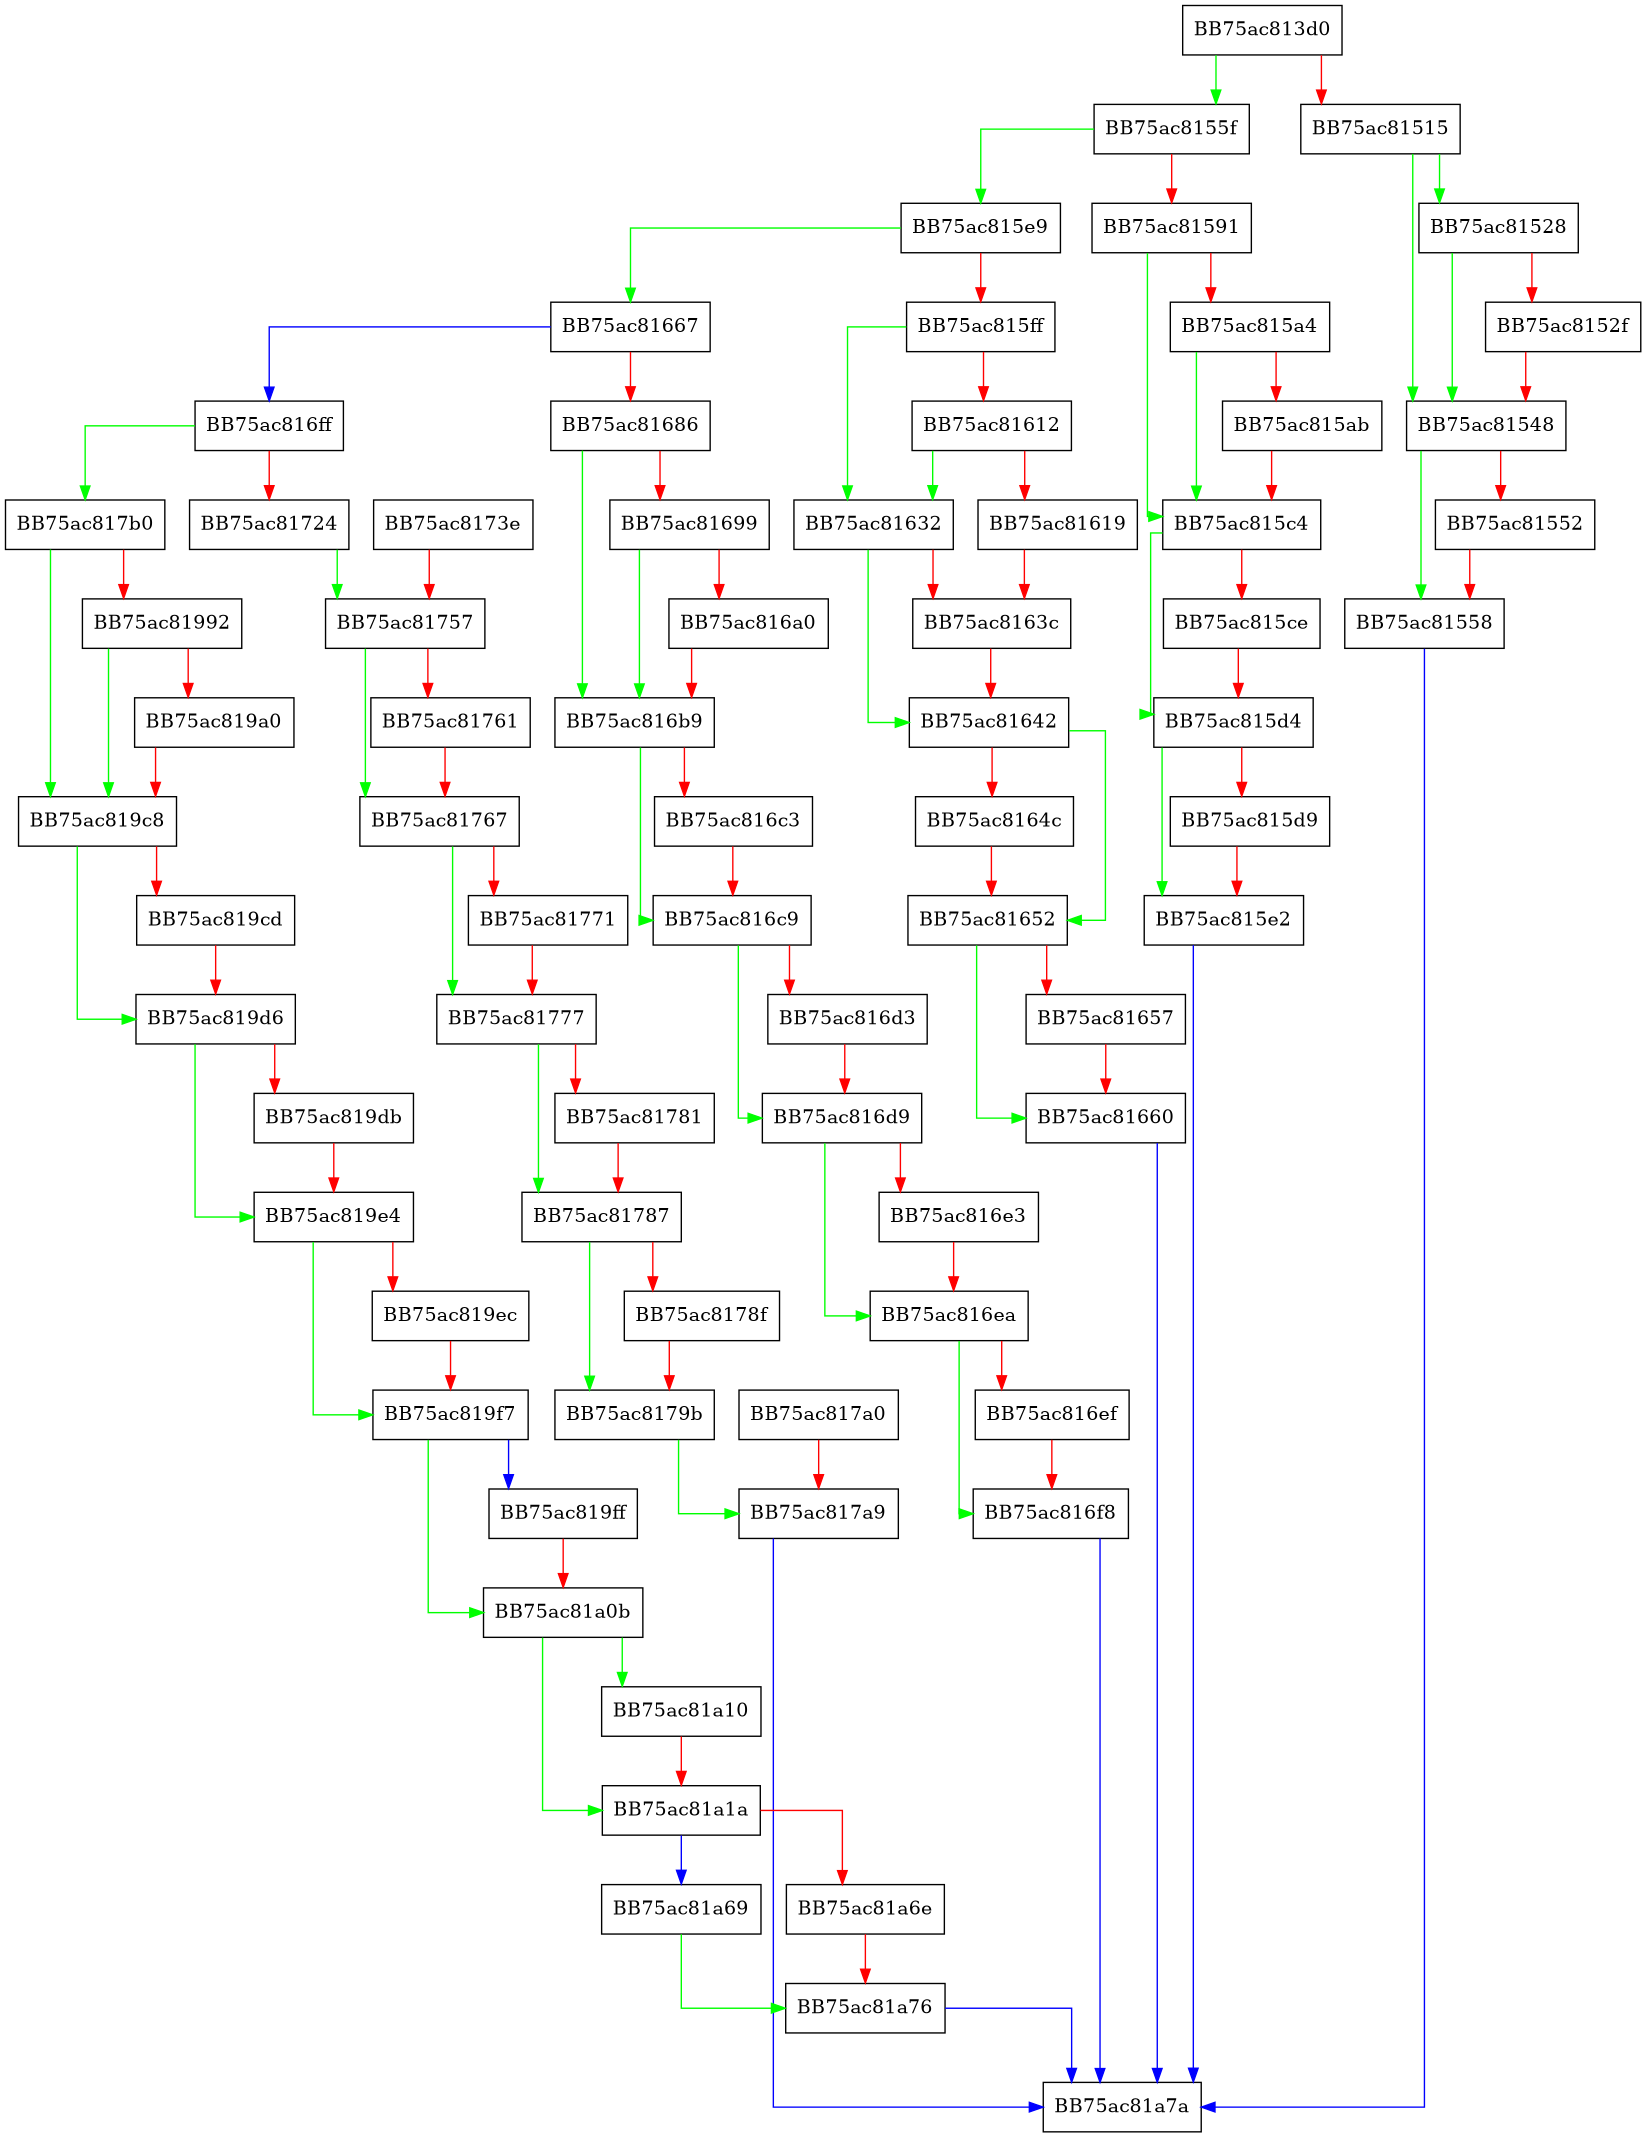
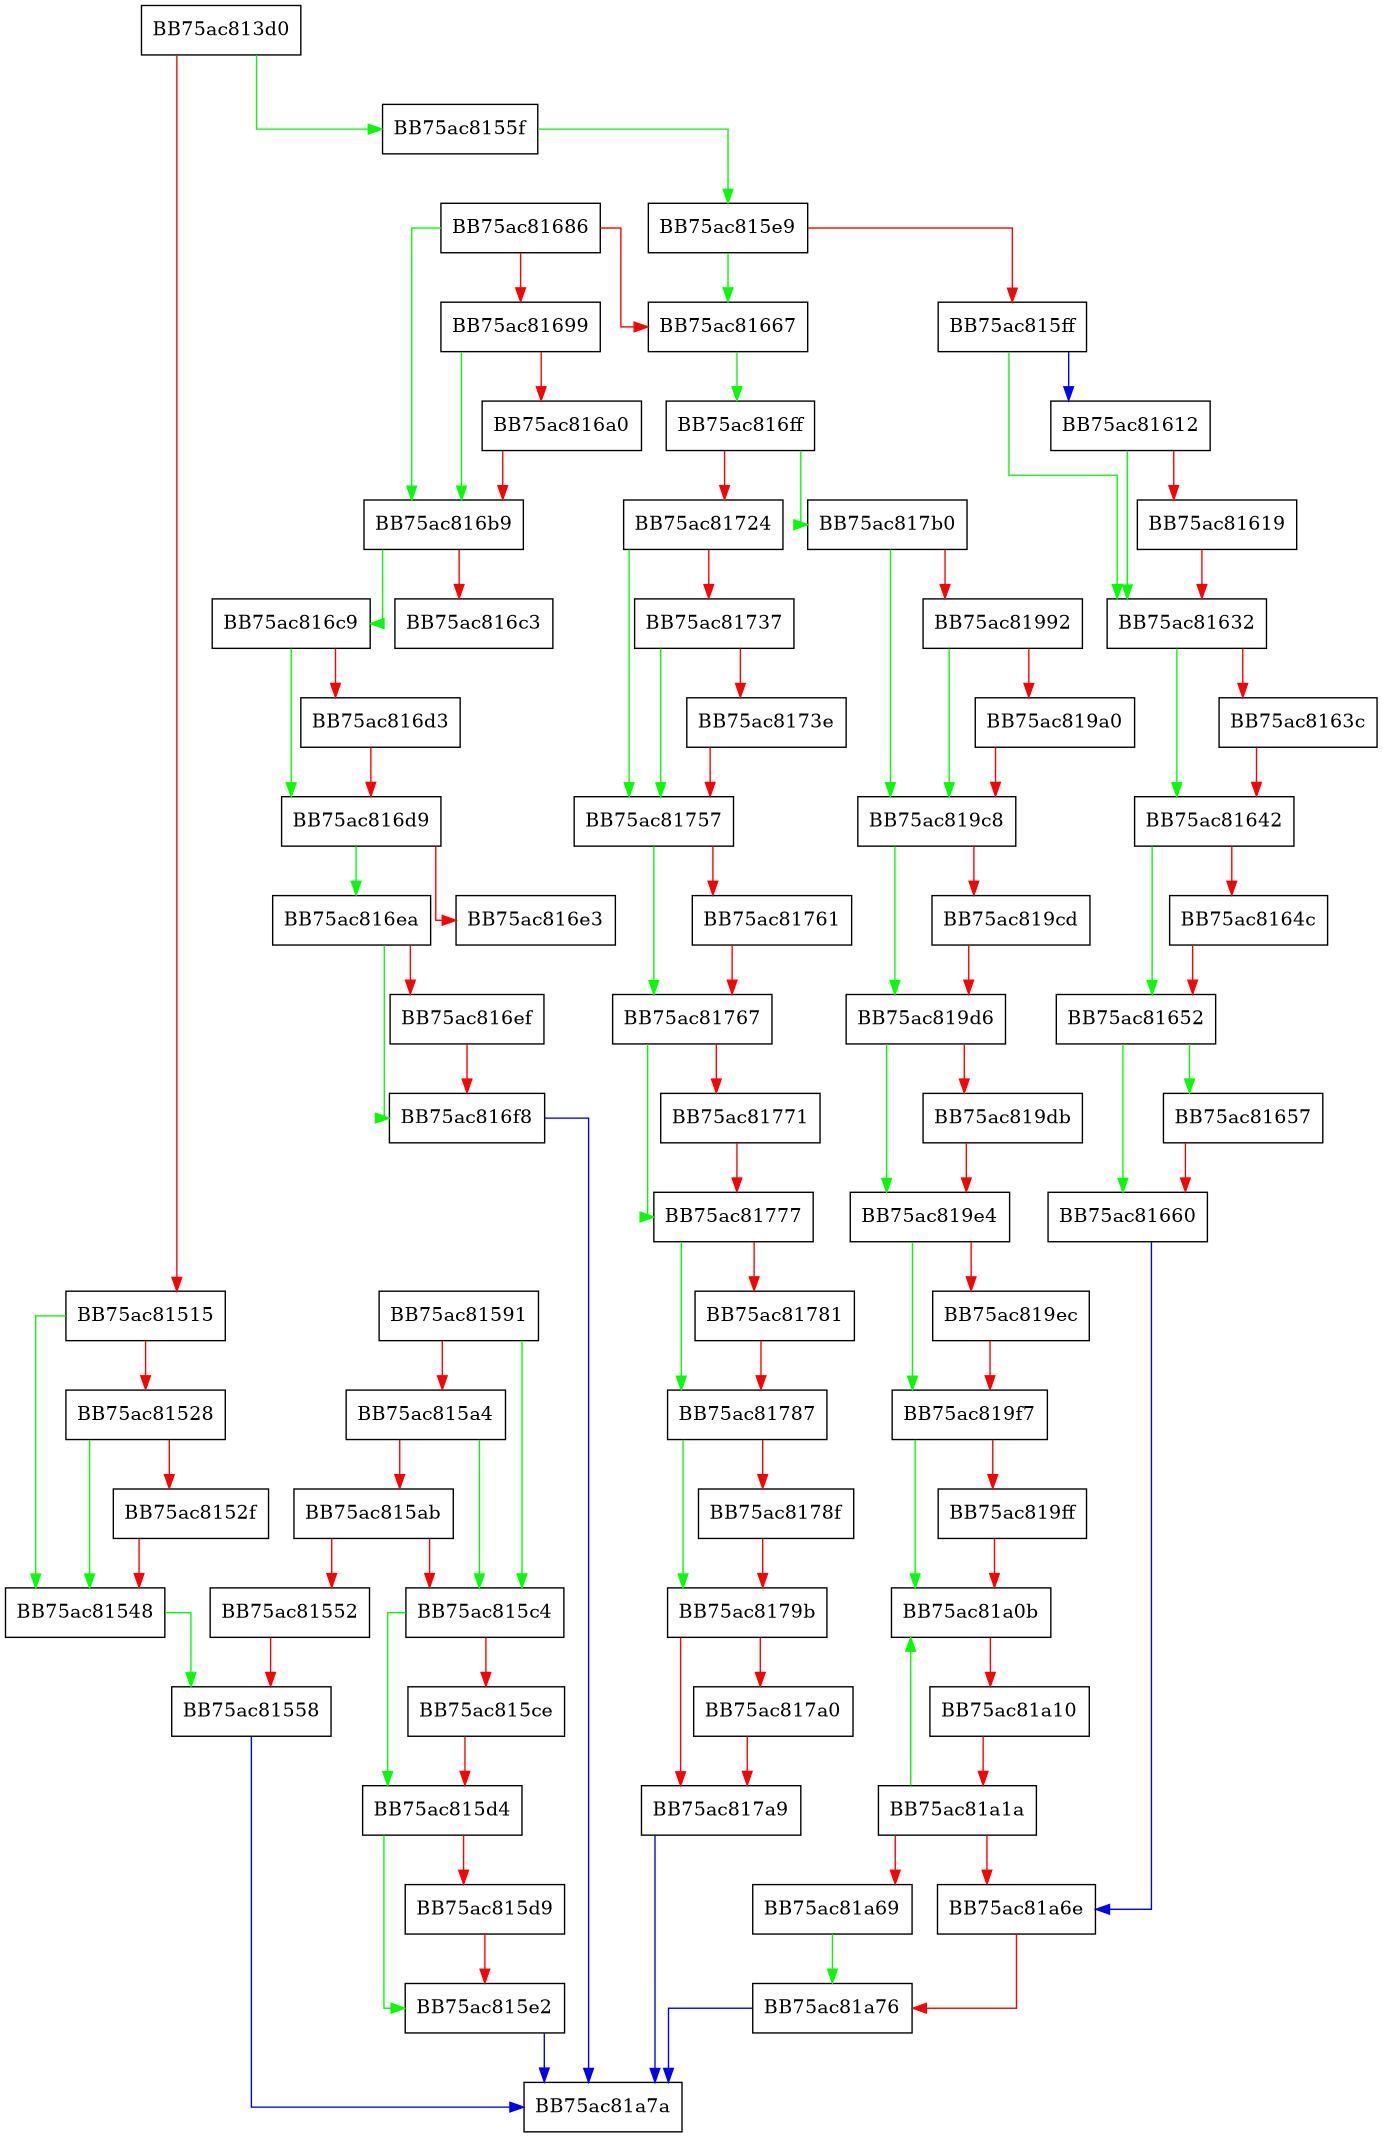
(1172, 172) -> none
(1440, 172) -> (146, 1358)
(380, 327) -> (737, 369)
(630, 369) -> (621, 274)
(984, 369) -> (1069, 369)
(1501, 468) -> (332, 1556)
(1024, 567) -> (1202, 567)
none -> (714, 624)
(733, 864) -> none
(1047, 963) -> (1190, 1062)
(954, 1259) -> none
(509, 1457) -> (993, 1457)
(679, 1500) -> (681, 1705)
(1157, 1606) -> (1151, 1597)
(622, 1655) -> (990, 1655)
none -> (760, 1655)
(543, 1747) -> (911, 1718)
(681, 1853) -> (895, 1853)
